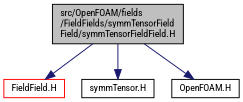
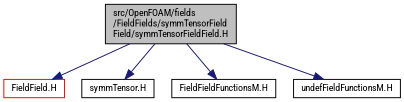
(205, 89) -> (224, 89)
none -> (347, 89)
